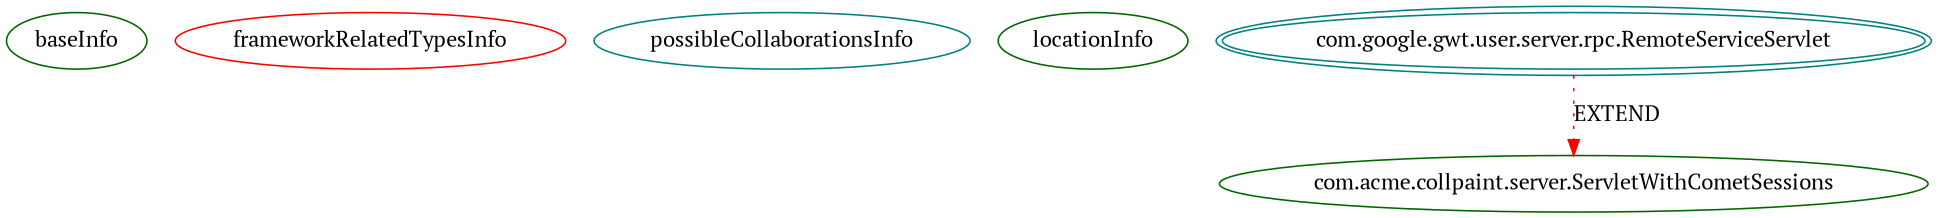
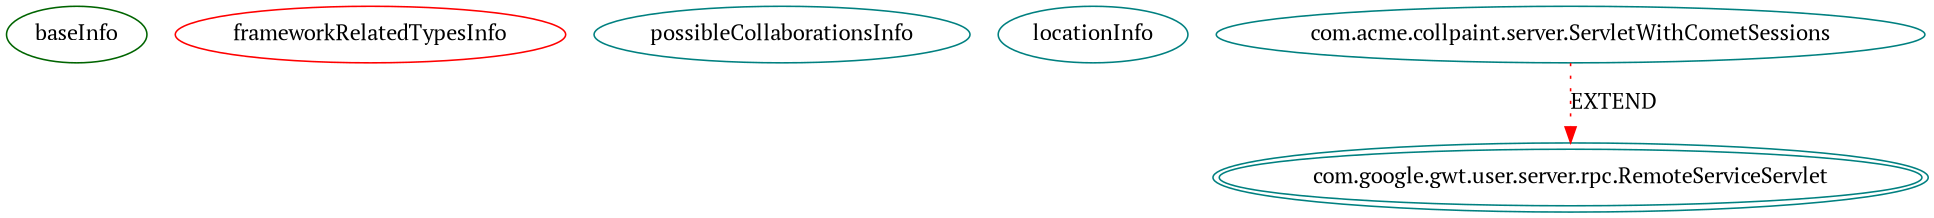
(1093, 41) -> (1093, 35)
(1574, 107) -> (1571, 95)
(1574, 184) -> (1571, 35)
